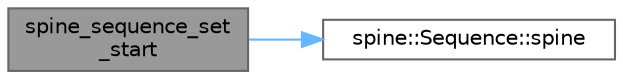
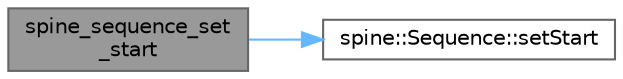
(469, 40) -> (469, 40)
